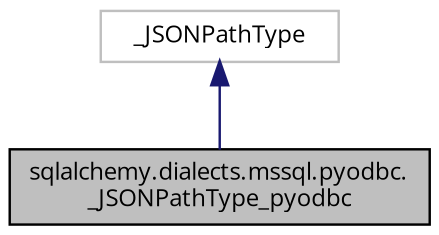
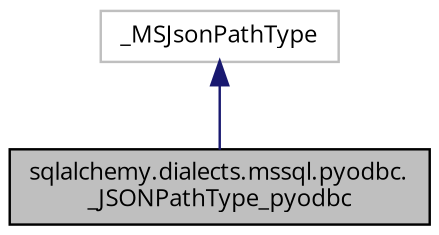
(220, 36) -> (220, 36)
